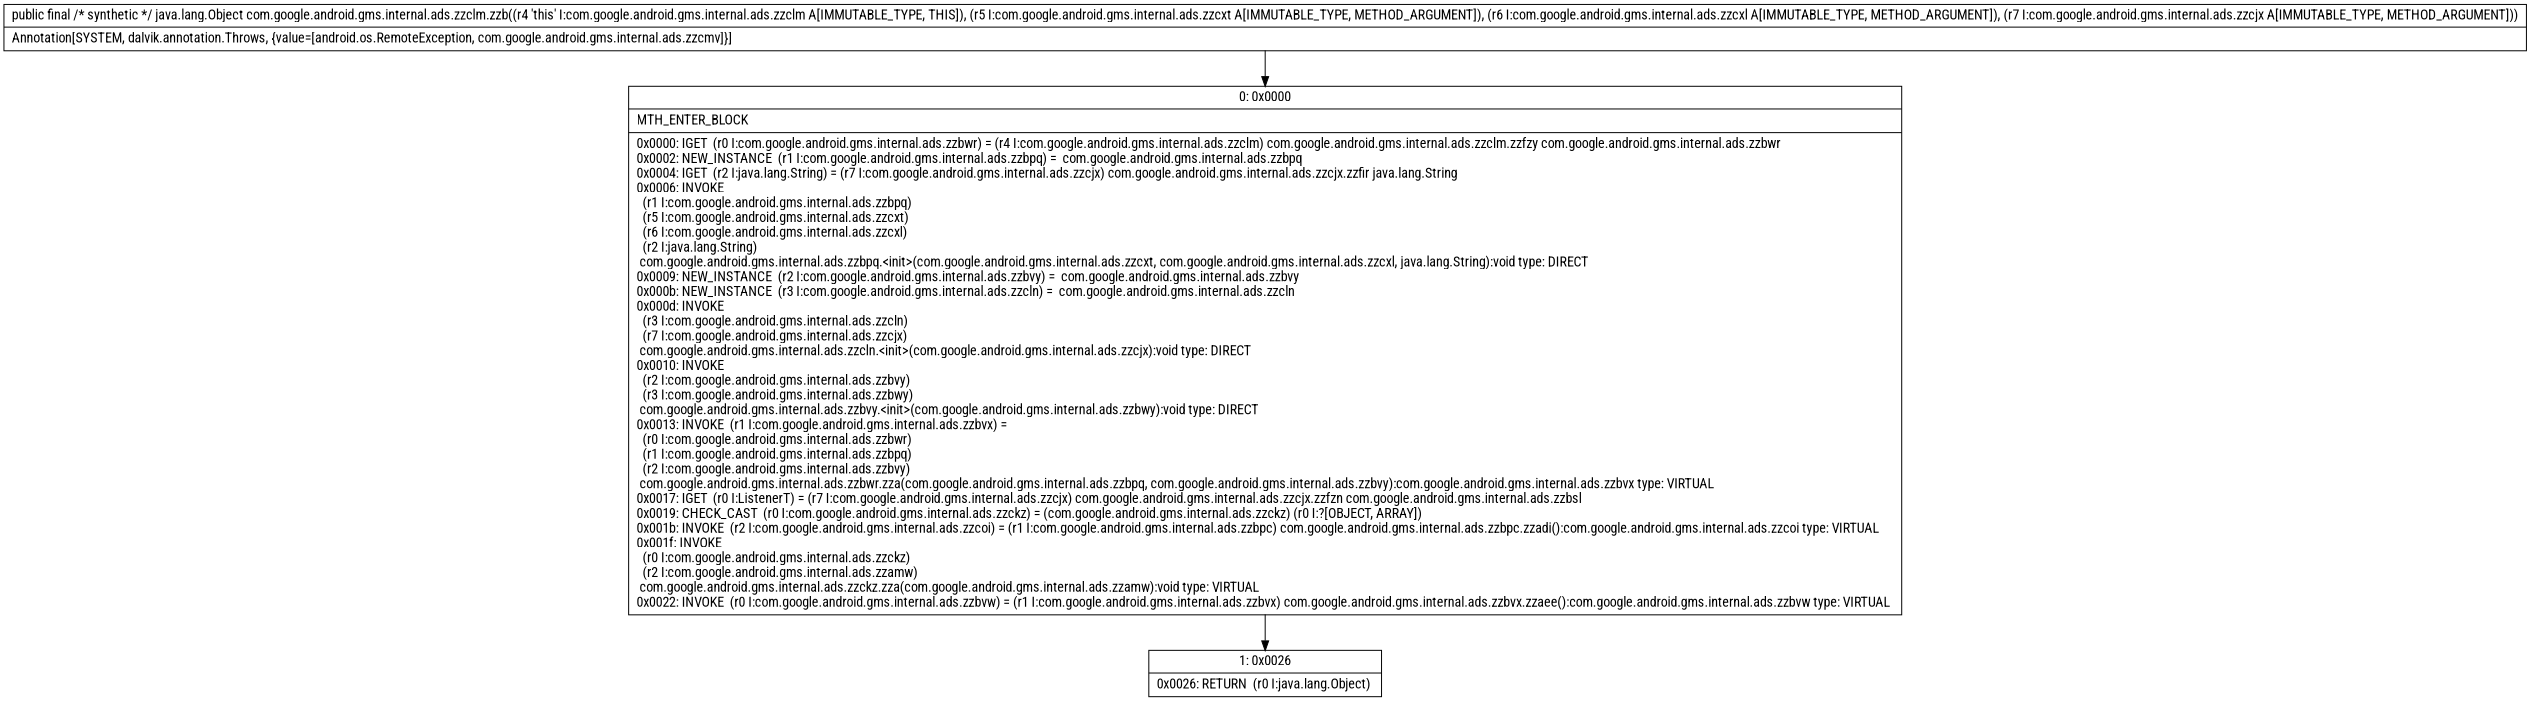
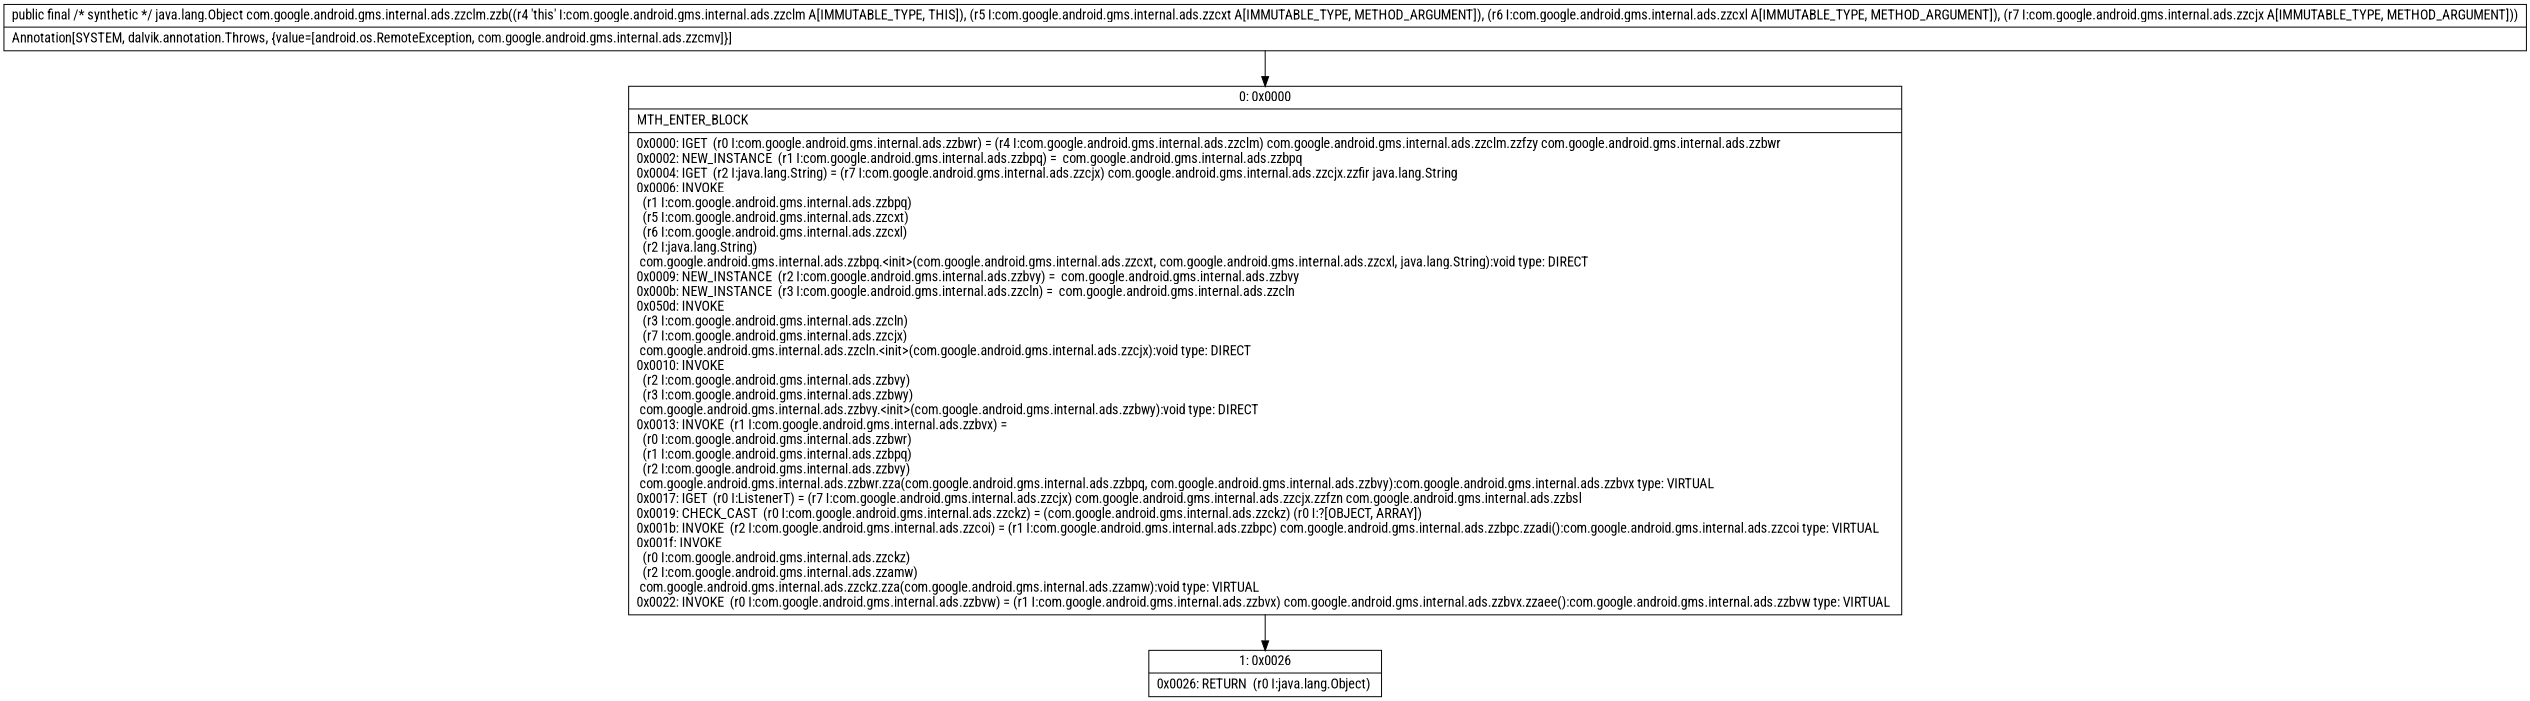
(683, 307) -> (683, 307)
